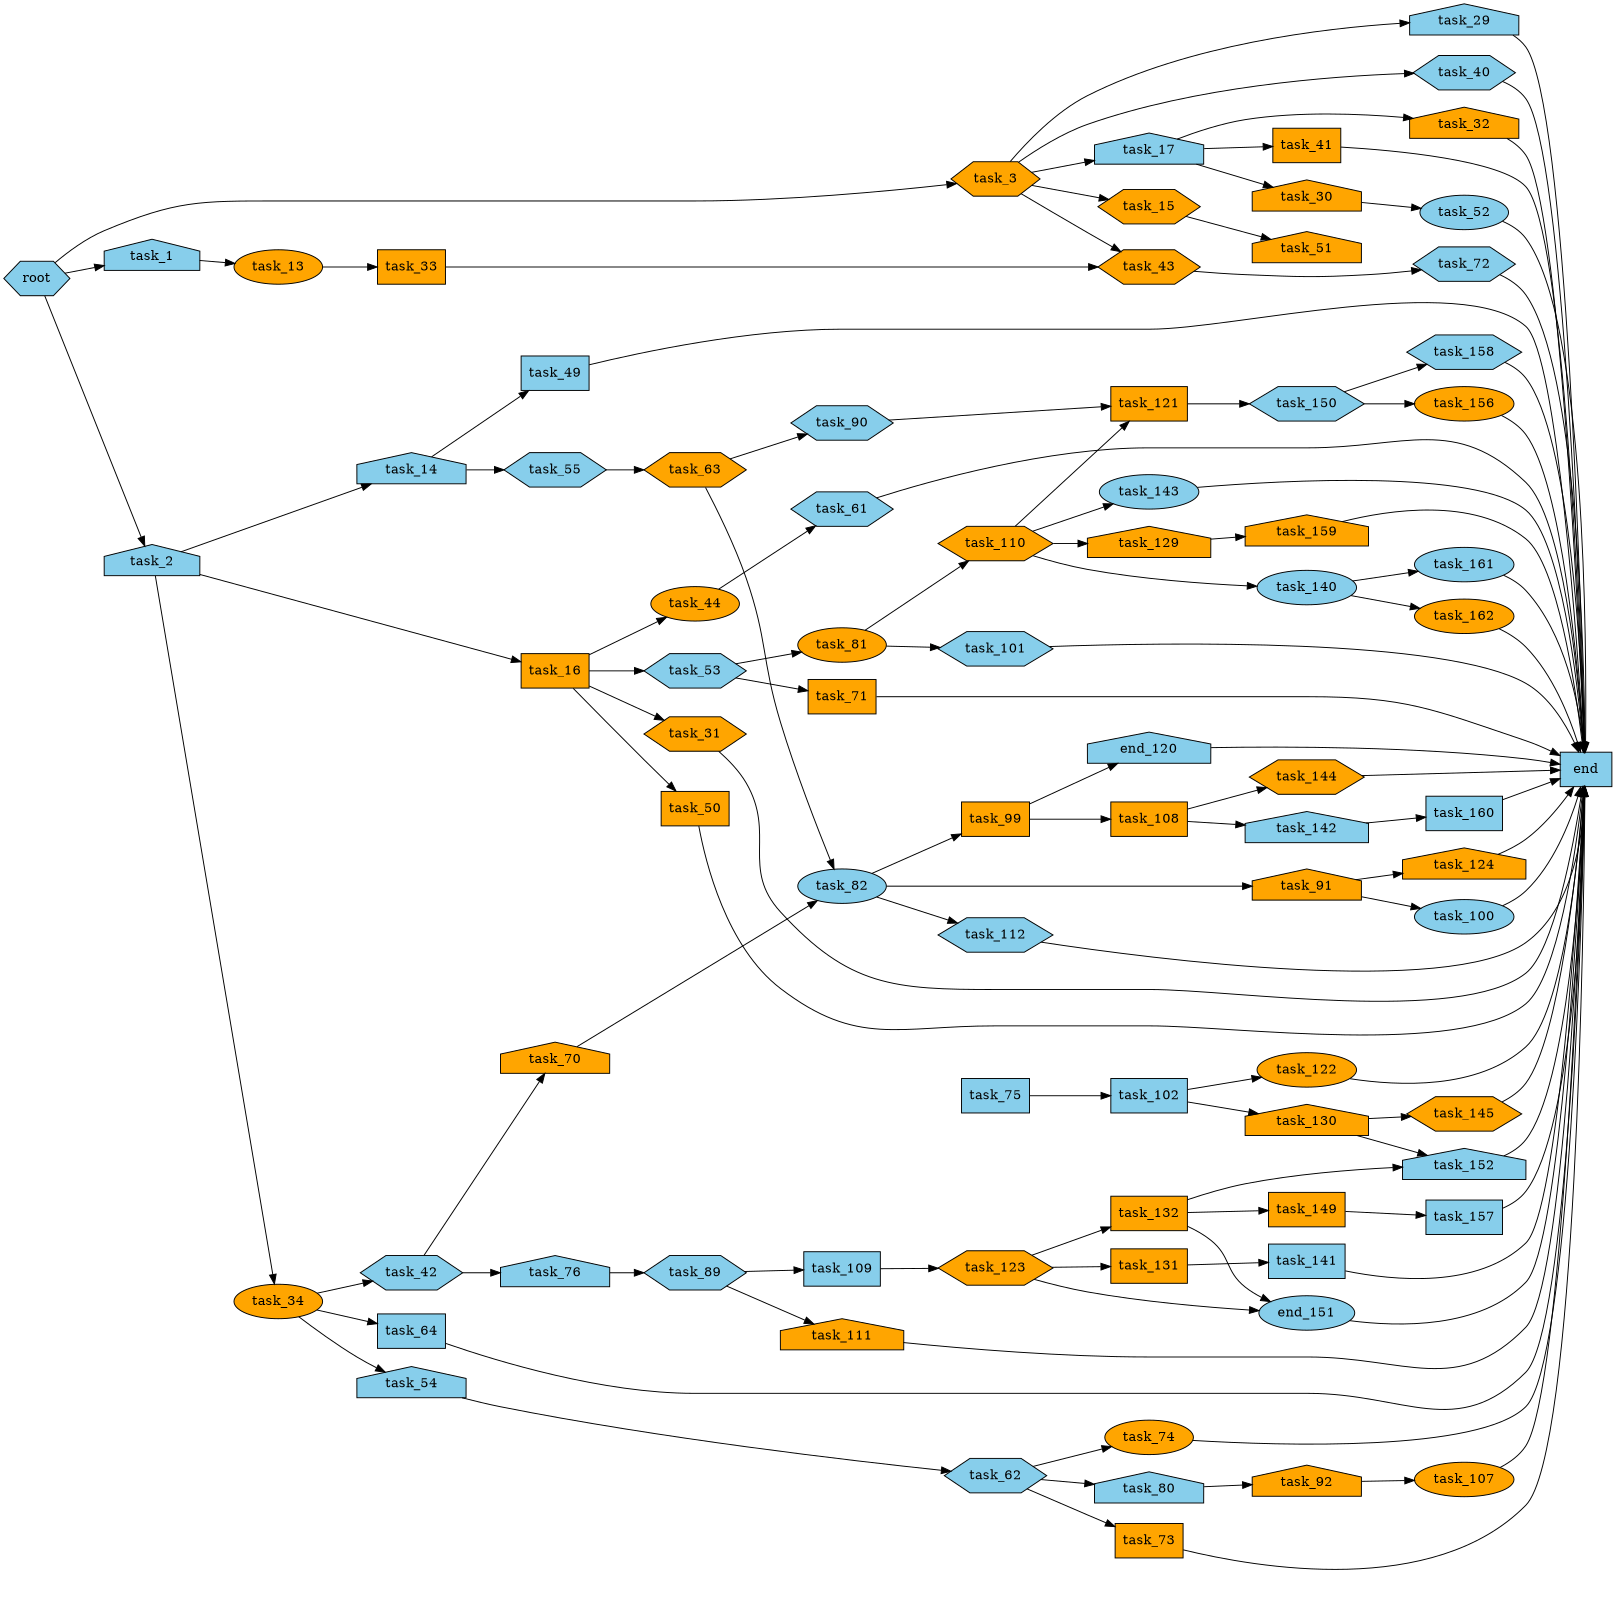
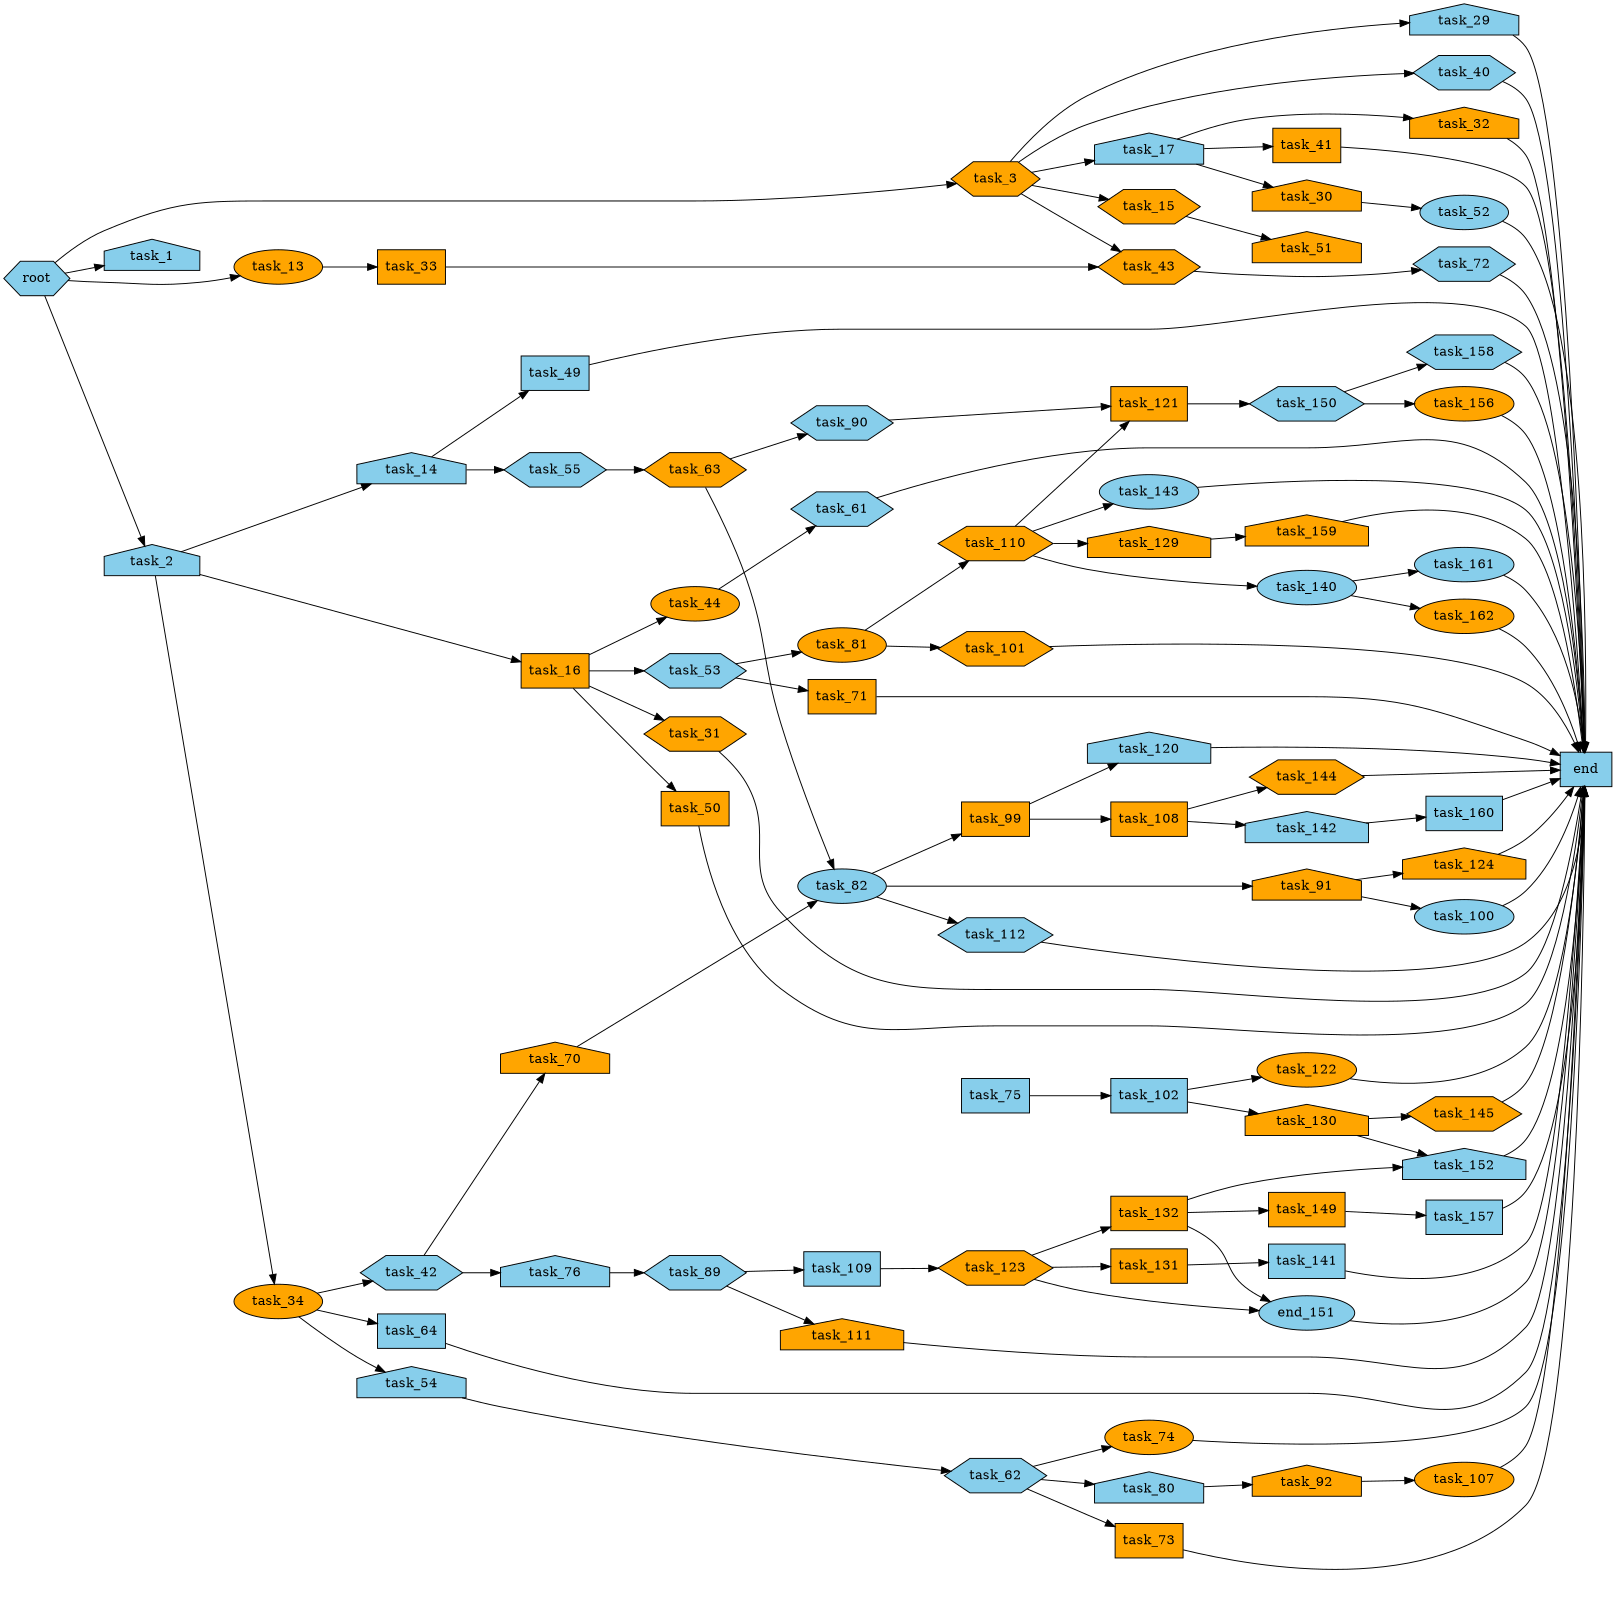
(212, 262) -> (149, 284)
(996, 649) -> (996, 649)
(1149, 749) -> (1149, 749)
